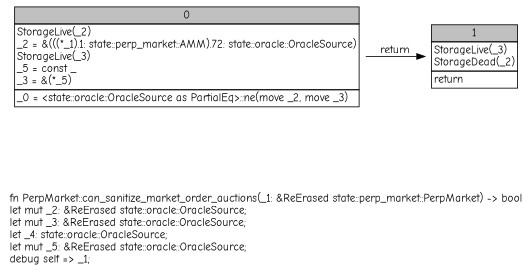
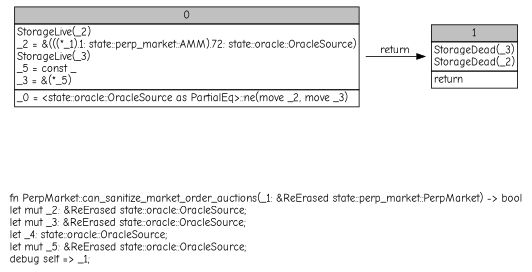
(471, 50) -> (474, 50)
